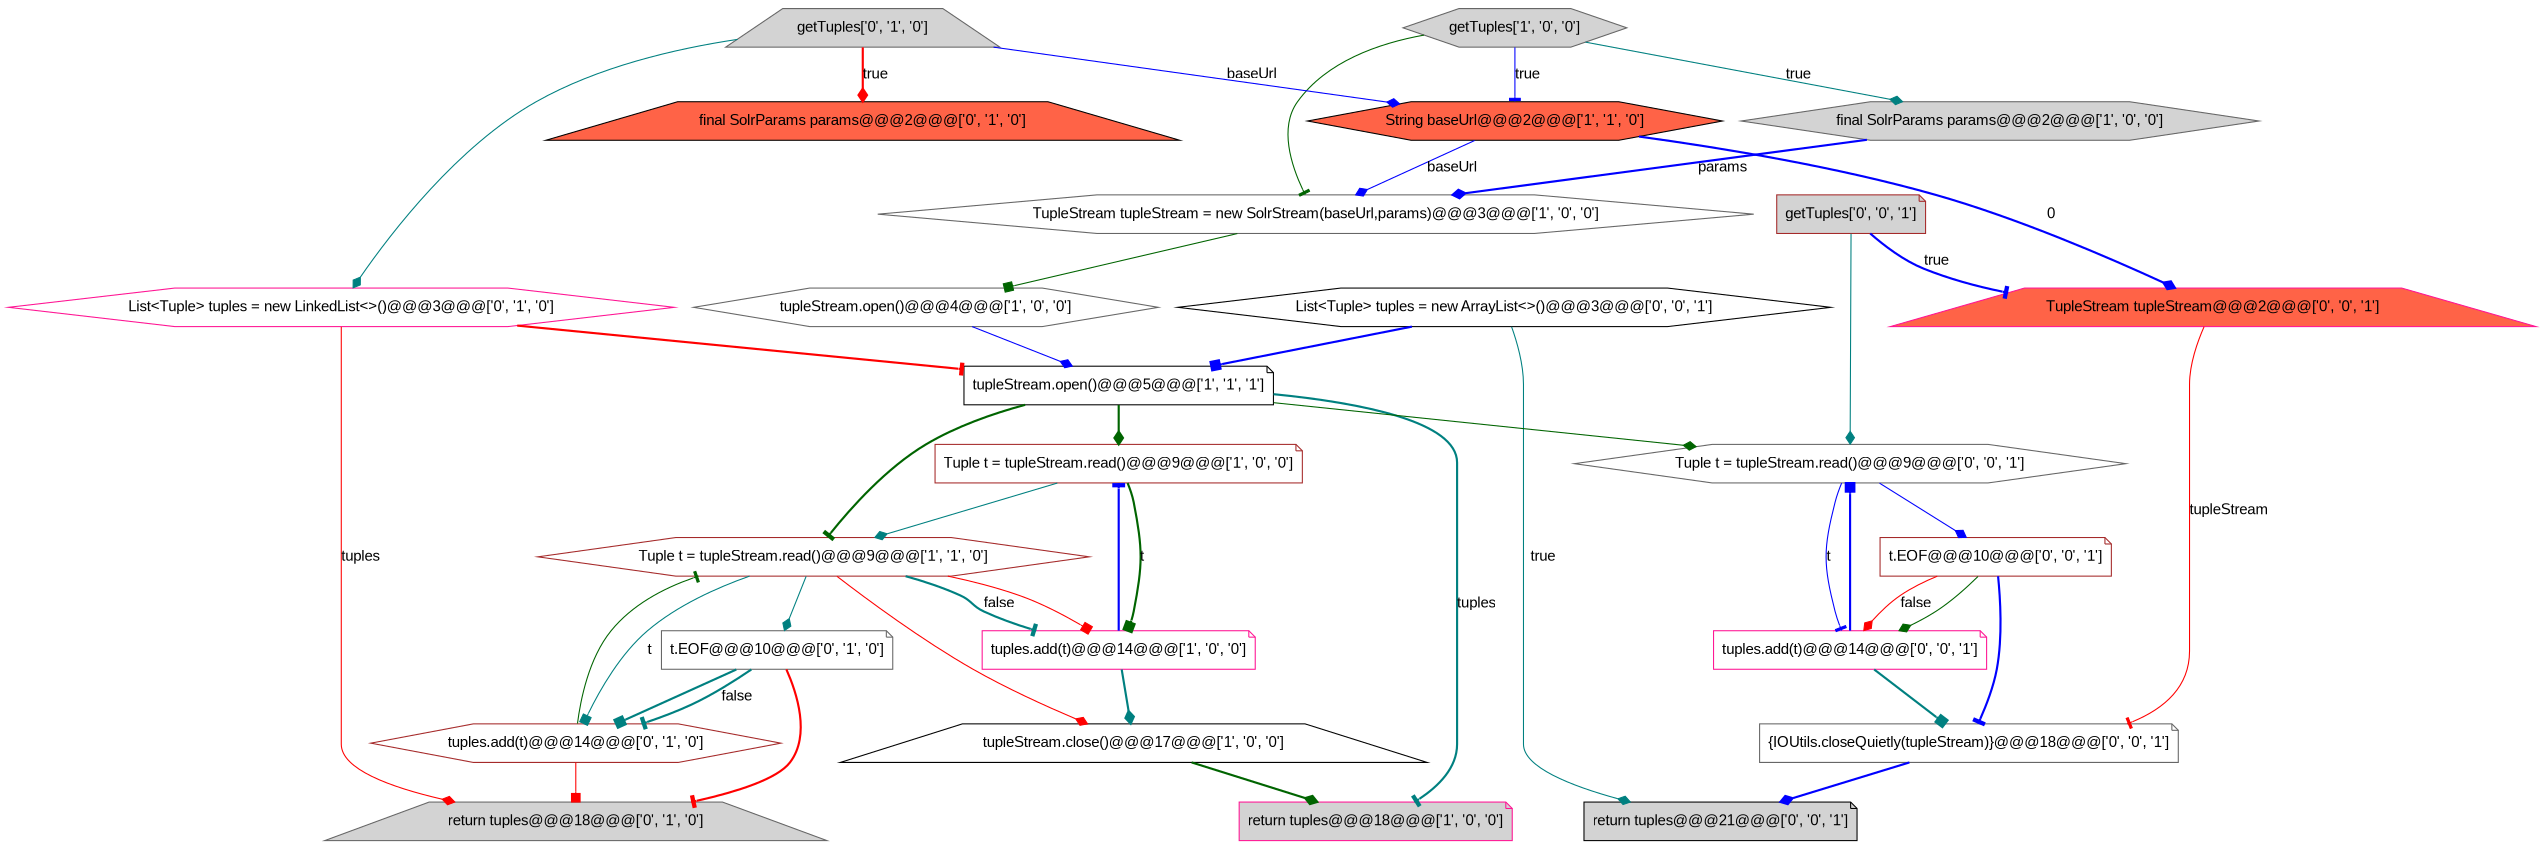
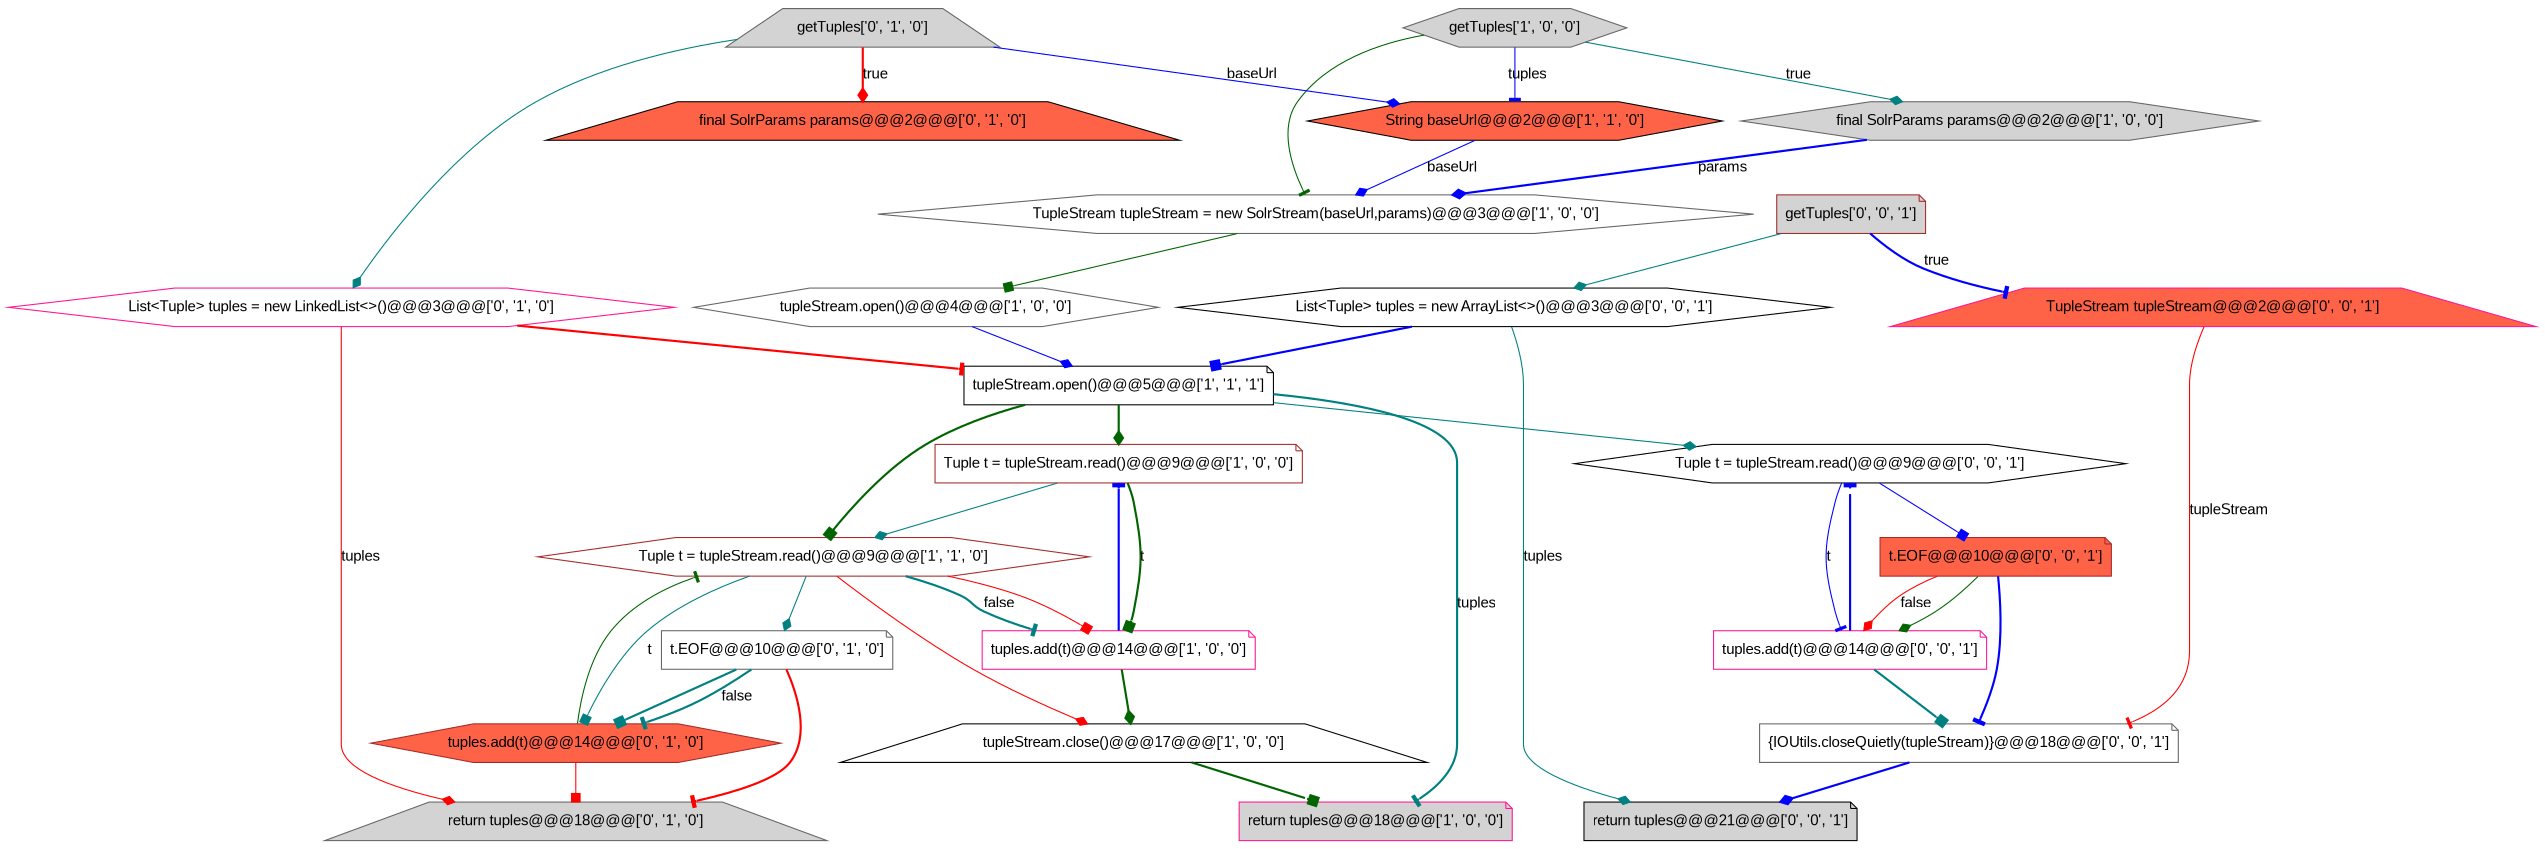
(1528, 74) -> (1528, 74)
(1907, 187) -> none
(1851, 332) -> (1684, 259)
(1478, 424) -> (1478, 424)
(916, 451) -> (916, 451)
(1850, 464) -> (1850, 464)
(1918, 507) -> (1918, 507)
(1543, 557) -> (1543, 557)
(1996, 557) -> (1996, 557)
(1850, 562) -> (1850, 562)
(1125, 690) -> (1125, 690)
(576, 743) -> (576, 743)
(1248, 780) -> (1248, 780)
